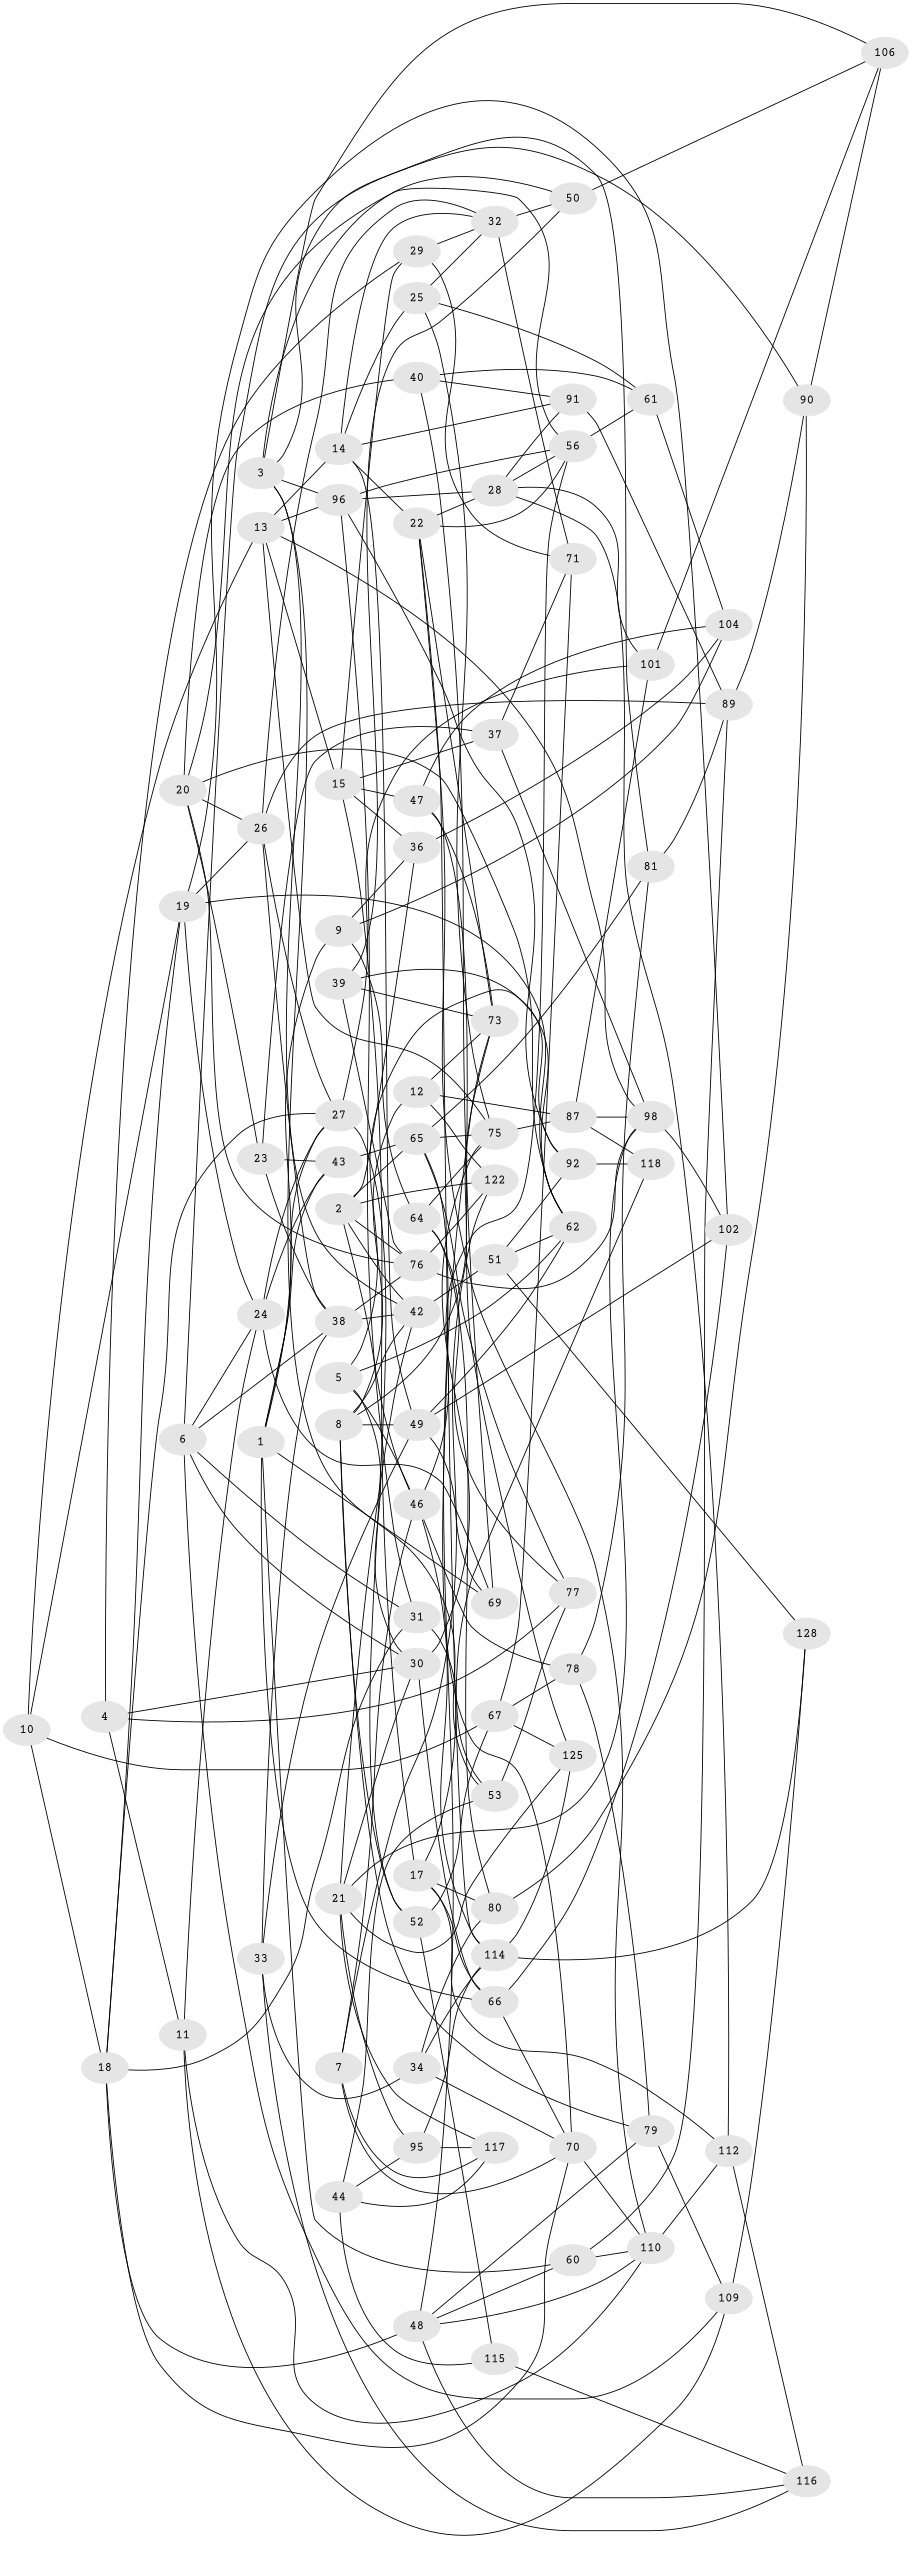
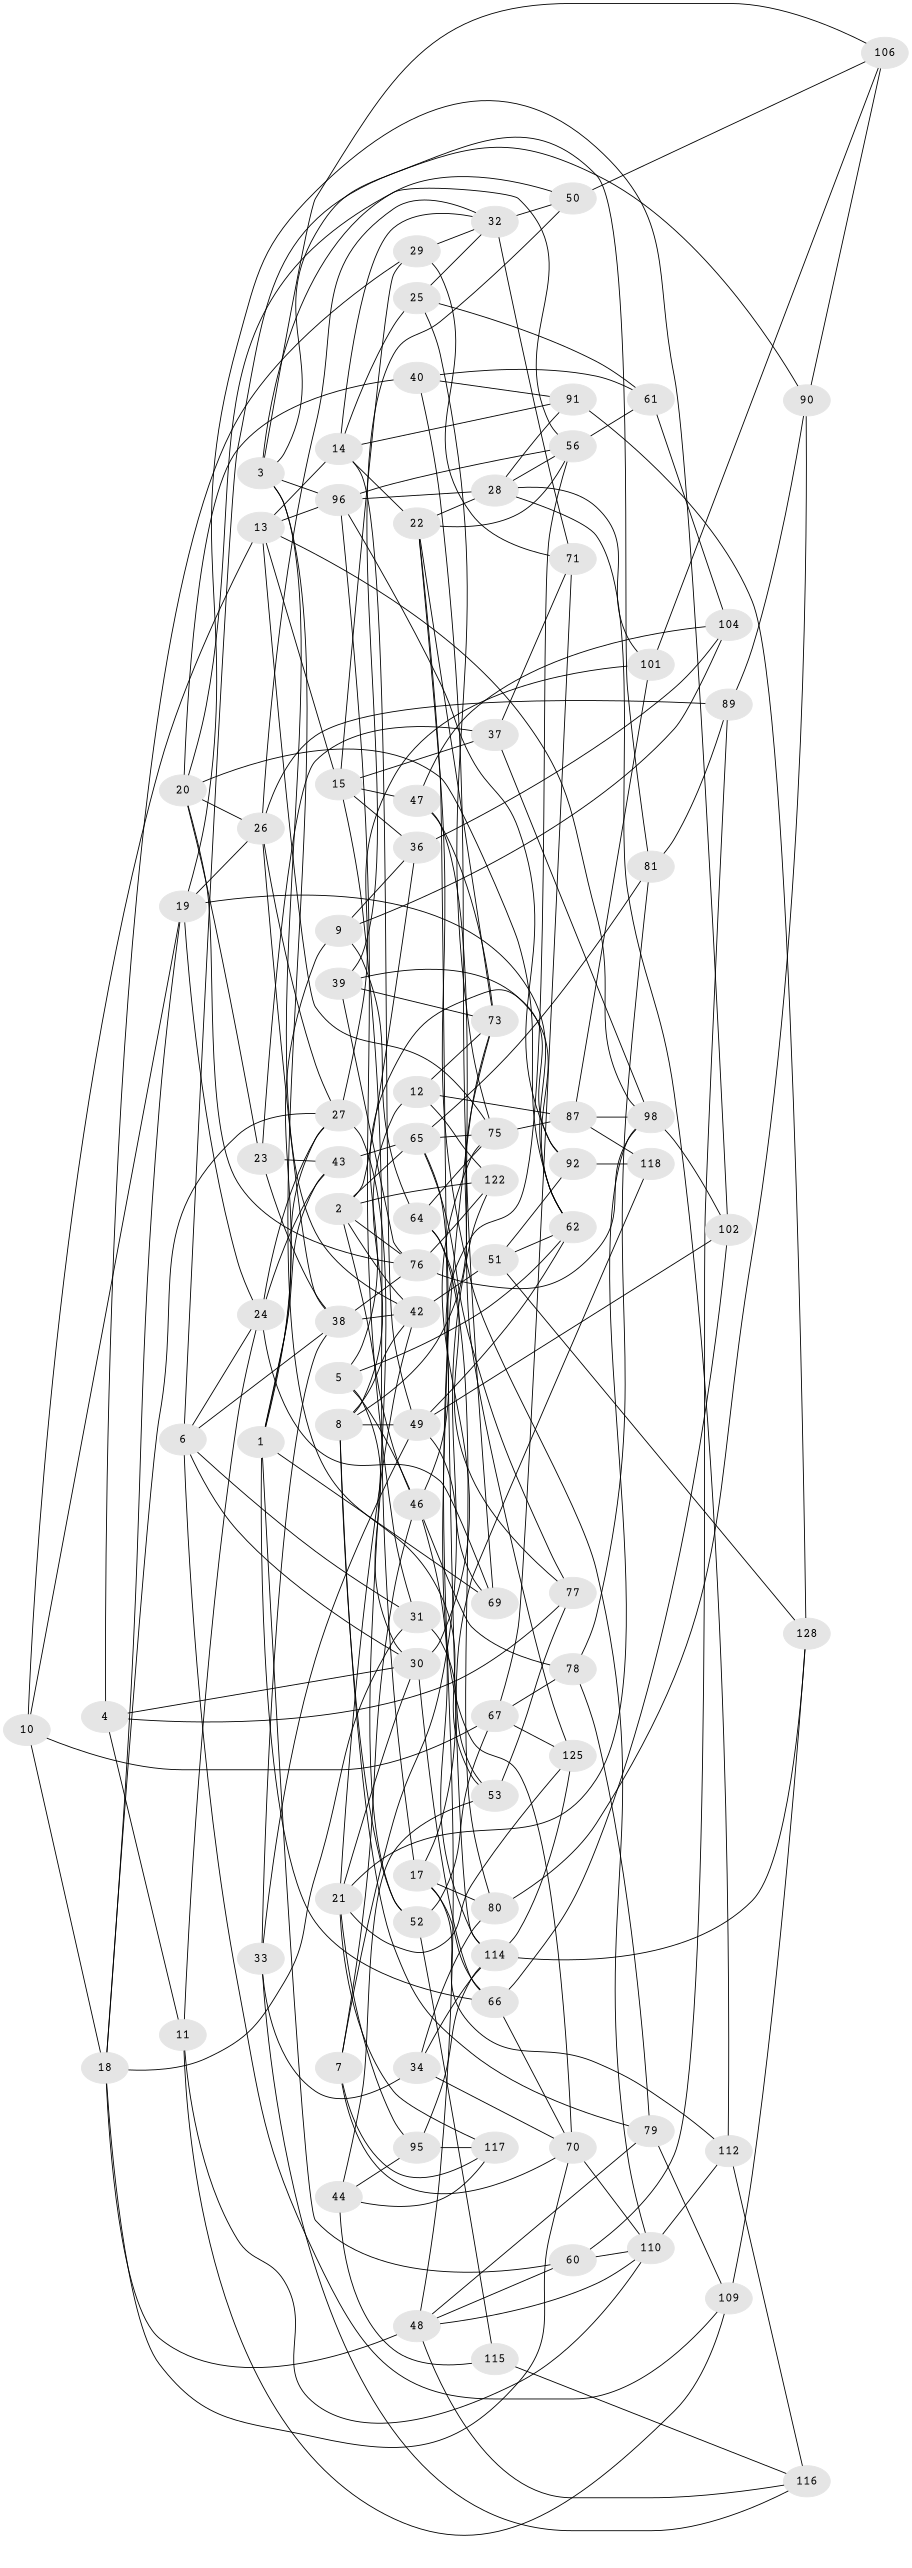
(656, 550) -> (790, 1014)
